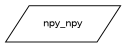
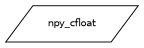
(63, 24) -> (72, 24)
